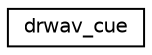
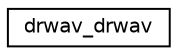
(76, 28) -> (89, 28)
